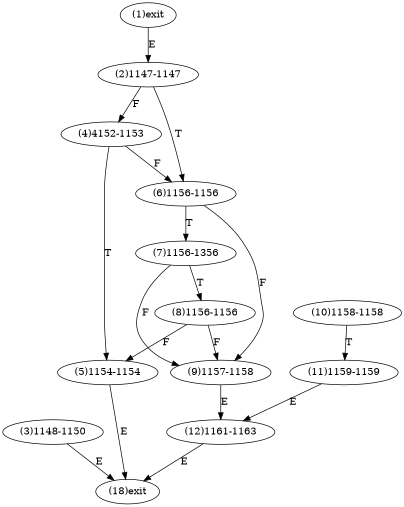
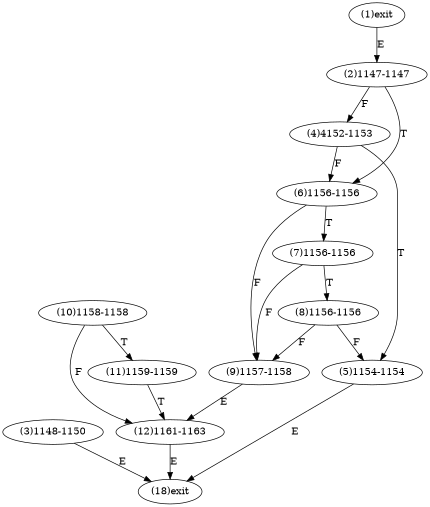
(186, 253) -> (323, 253)
none -> (75, 385)
(293, 402) -> (161, 402)
